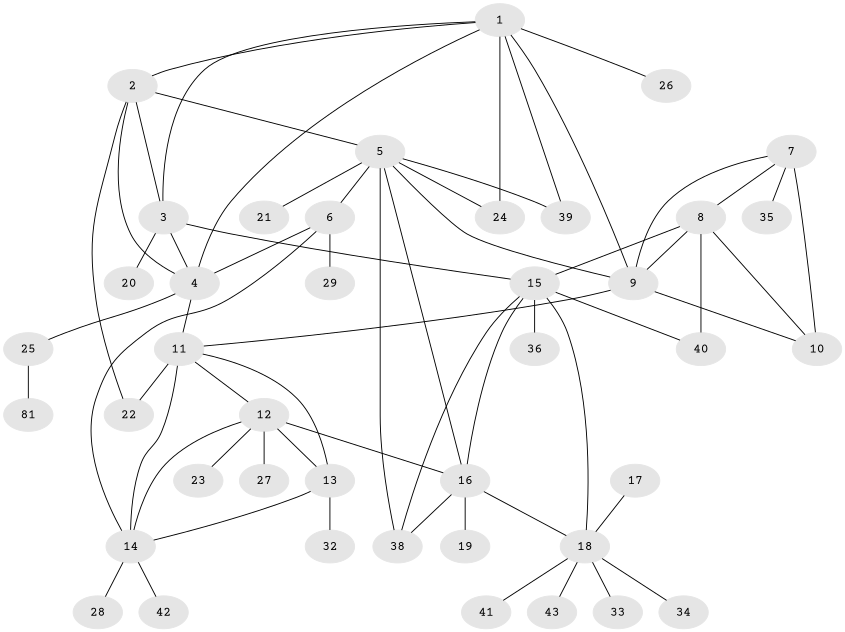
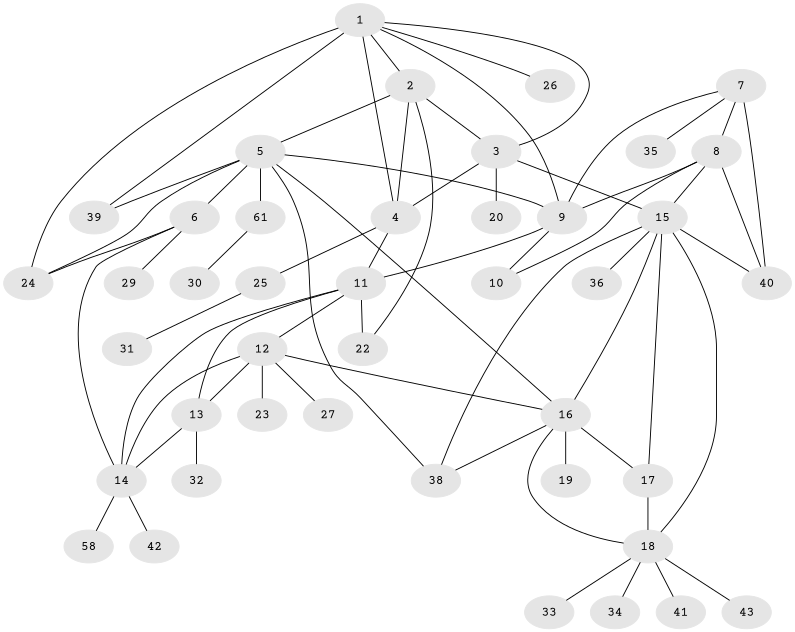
(264, 218) -> (260, 218)
(262, 250) -> (108, 251)
(806, 250) -> (756, 184)
none -> (195, 283)
none -> (655, 349)
(28, 415) -> (127, 349)
none -> (607, 448)
(98, 612) -> (89, 547)
